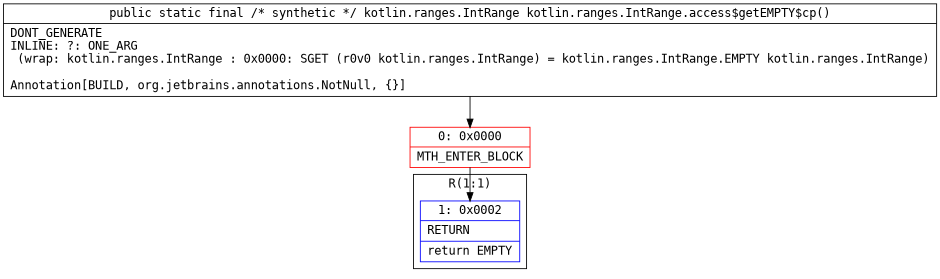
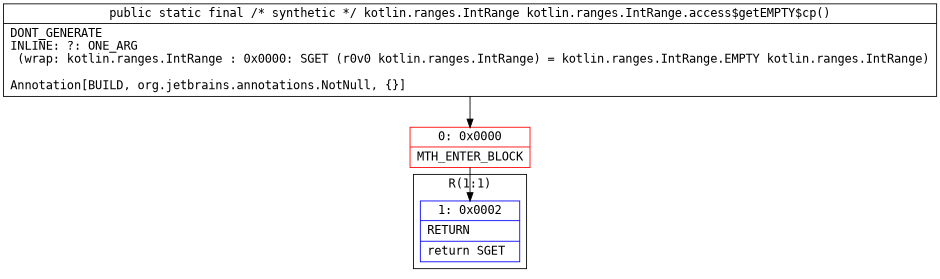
(470, 251) -> (466, 251)
